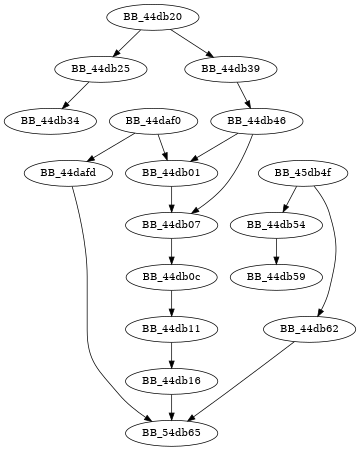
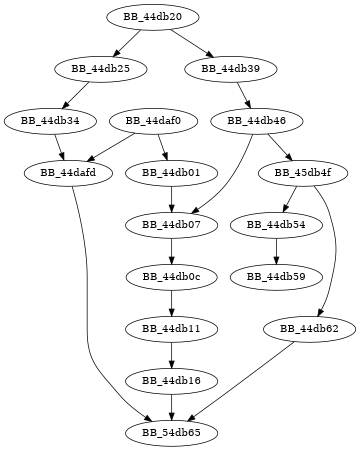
none -> (58, 144)
(217, 146) -> (278, 145)
